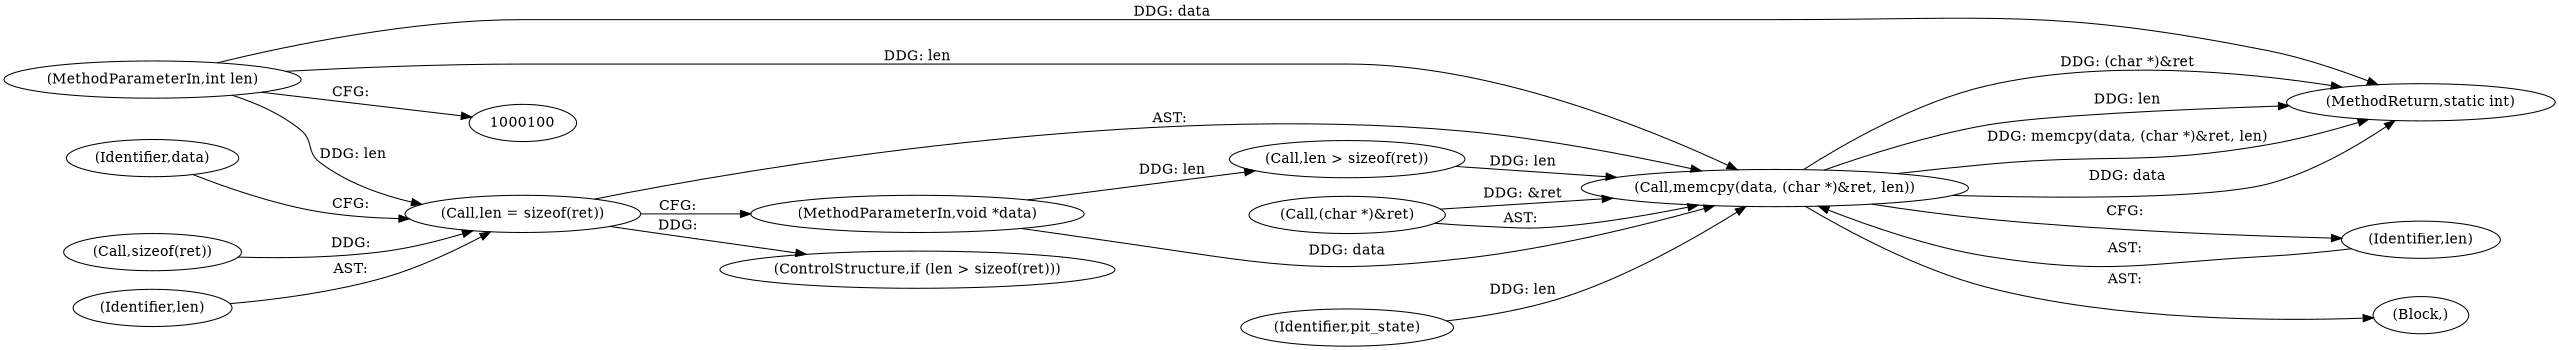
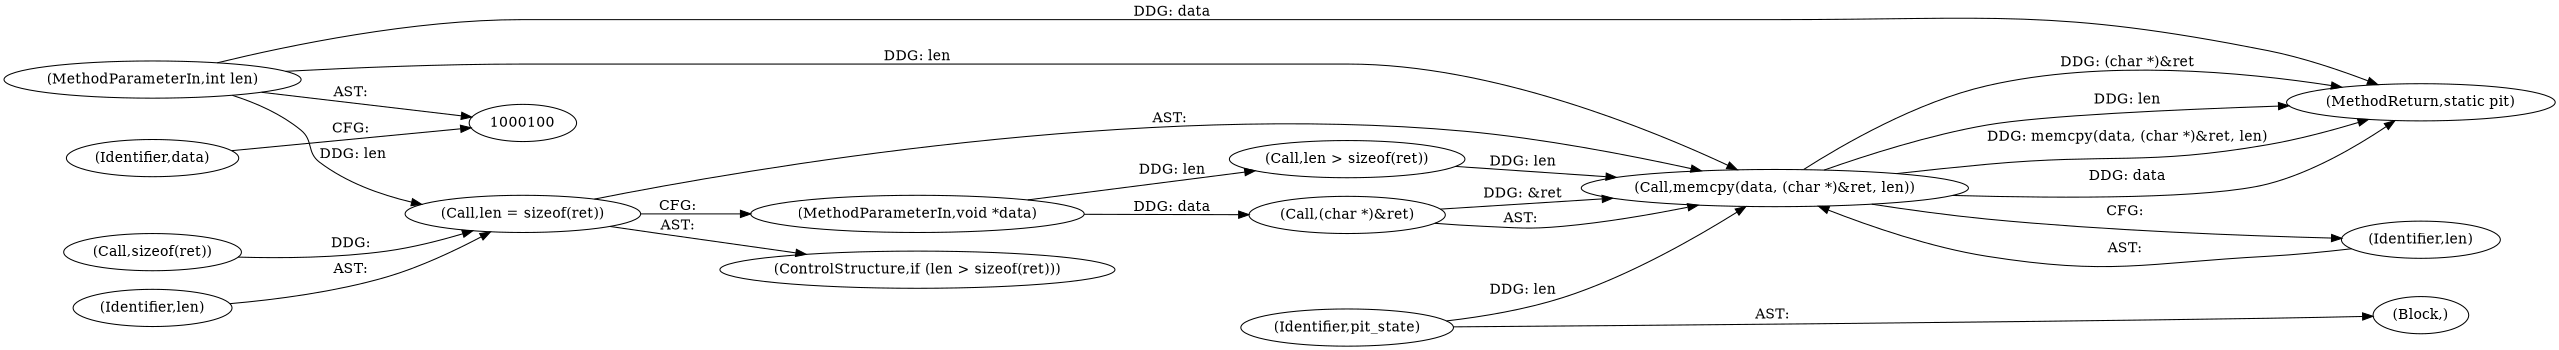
(353, 92) -> (353, 92)
(2421, 102) -> (2421, 102)
(294, 207) -> (346, 140)
(680, 226) -> (680, 226)
(1364, 266) -> (1161, 214)
(2075, 304) -> (1908, 323)
